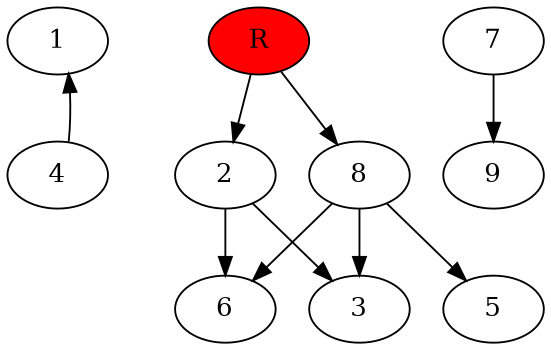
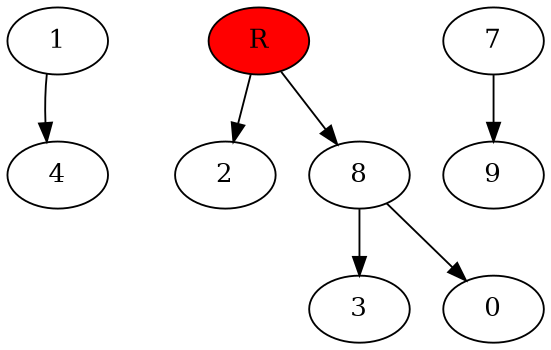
(70, 117) -> (45, 98)
(284, 234) -> none
(225, 309) -> none
(494, 309) -> (494, 309)
